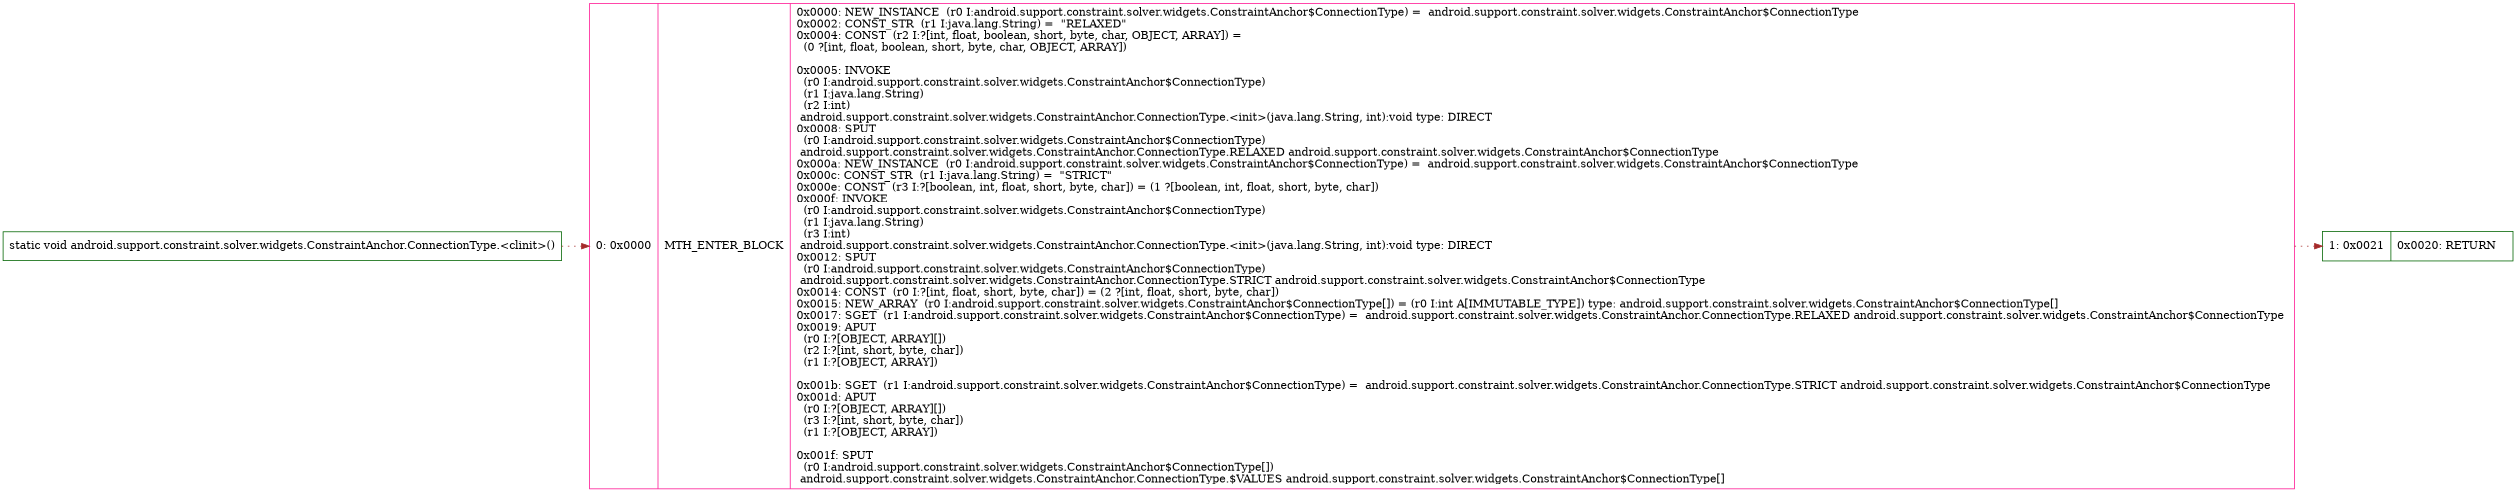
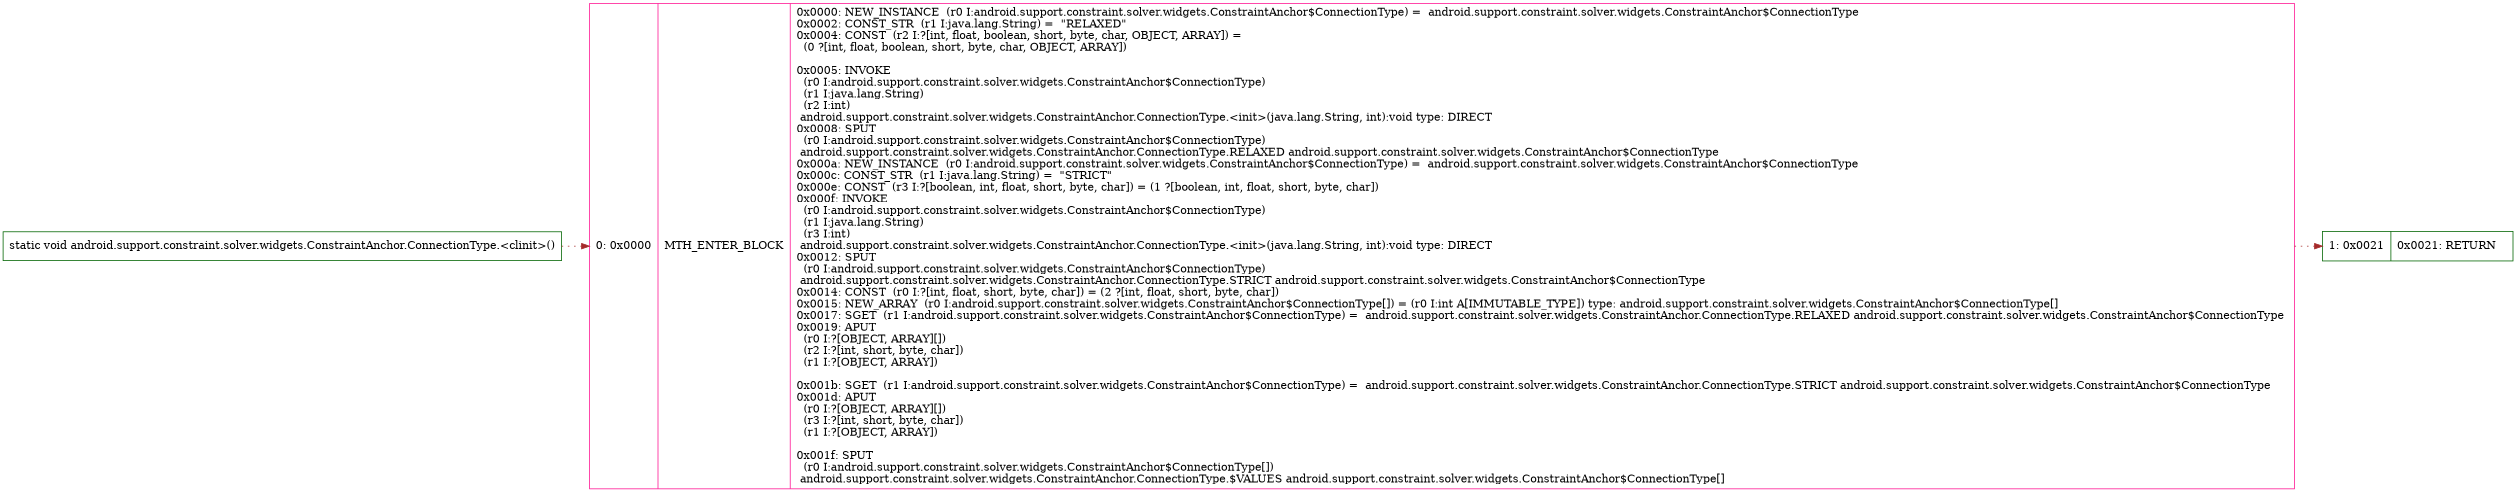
(2452, 246) -> (2452, 246)
